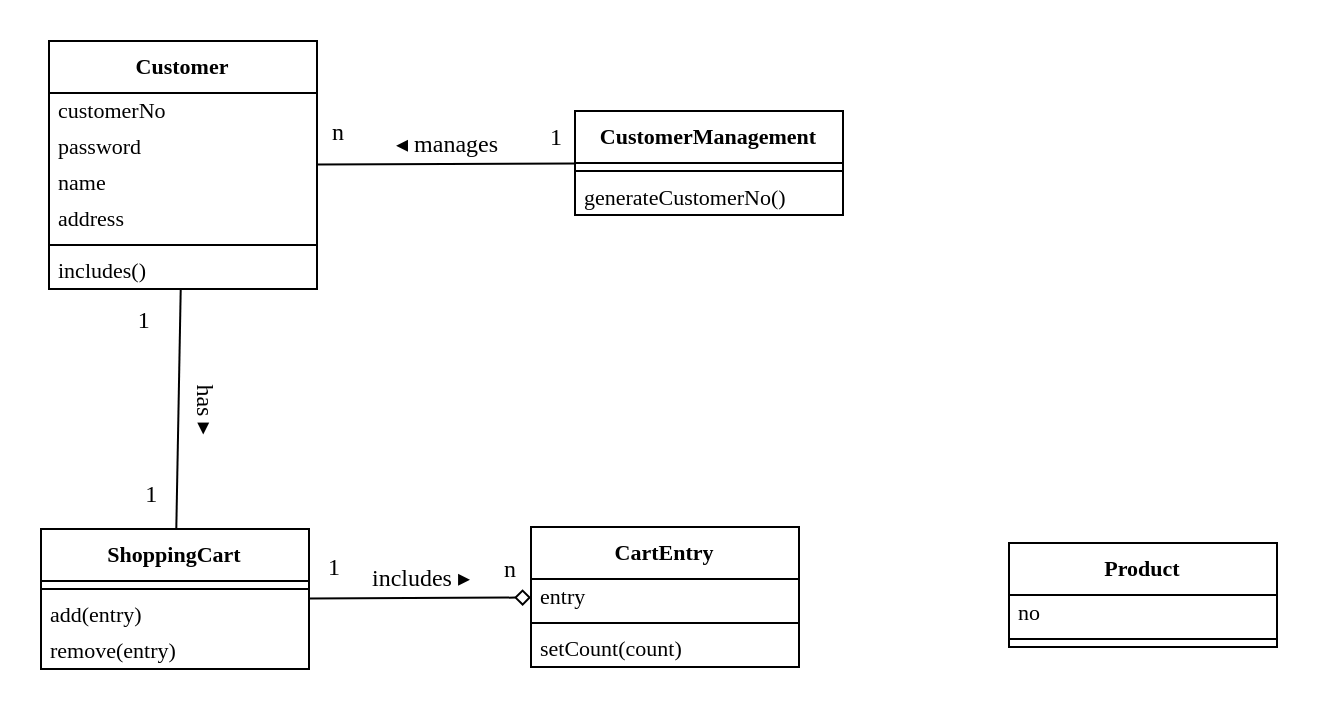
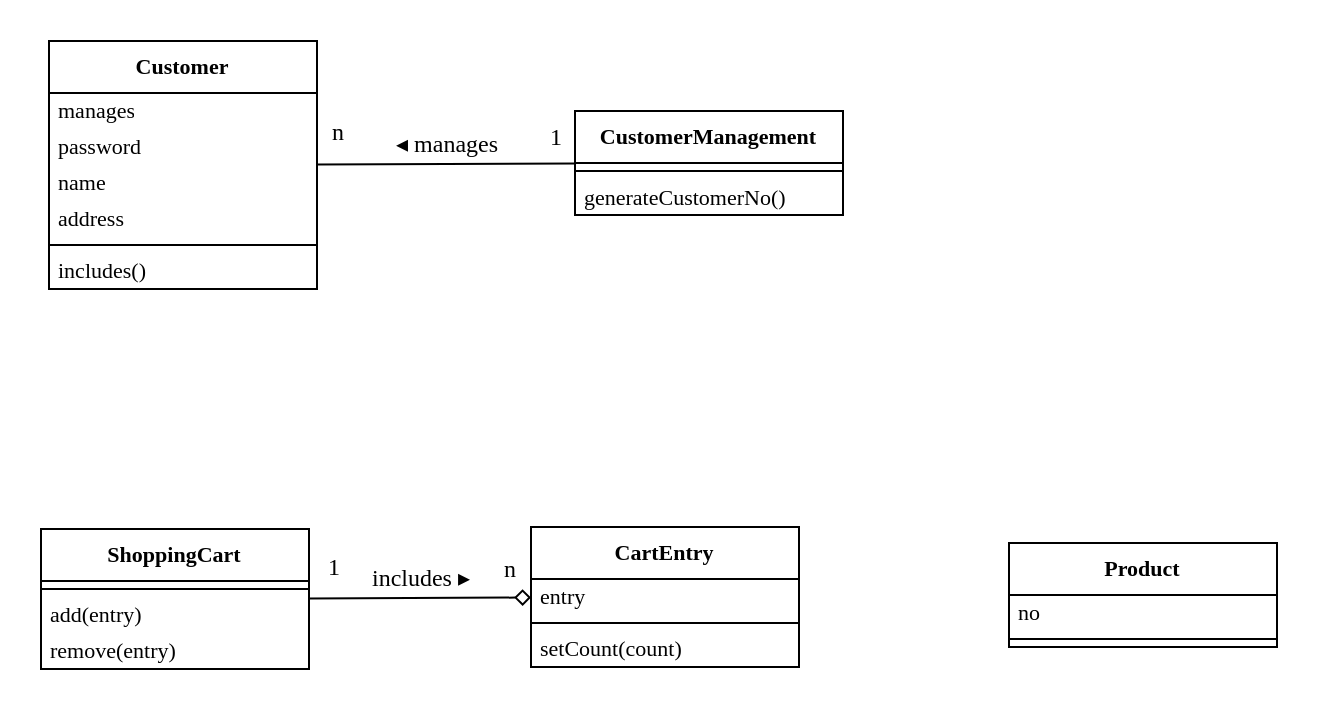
(121, 111) -> (102, 111)
(178, 411) -> none
